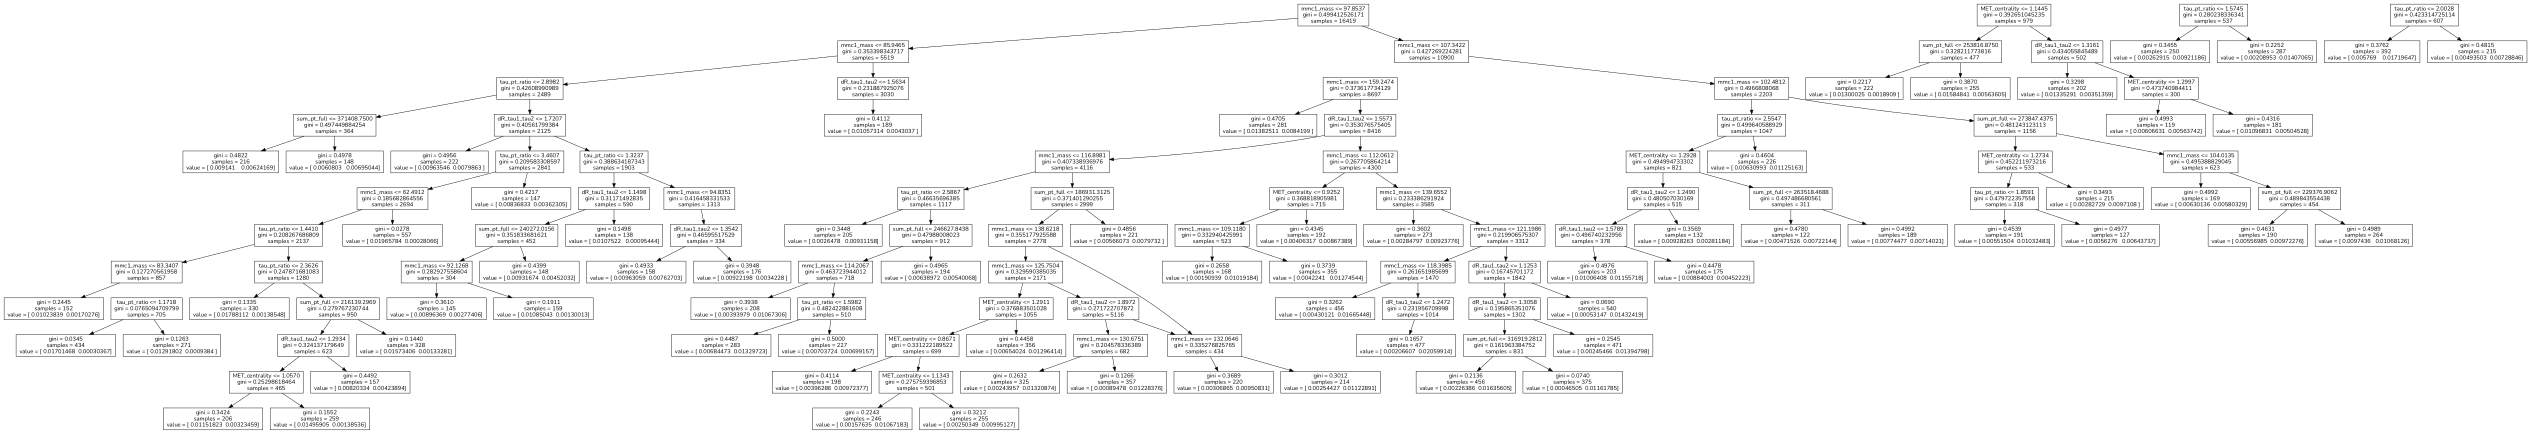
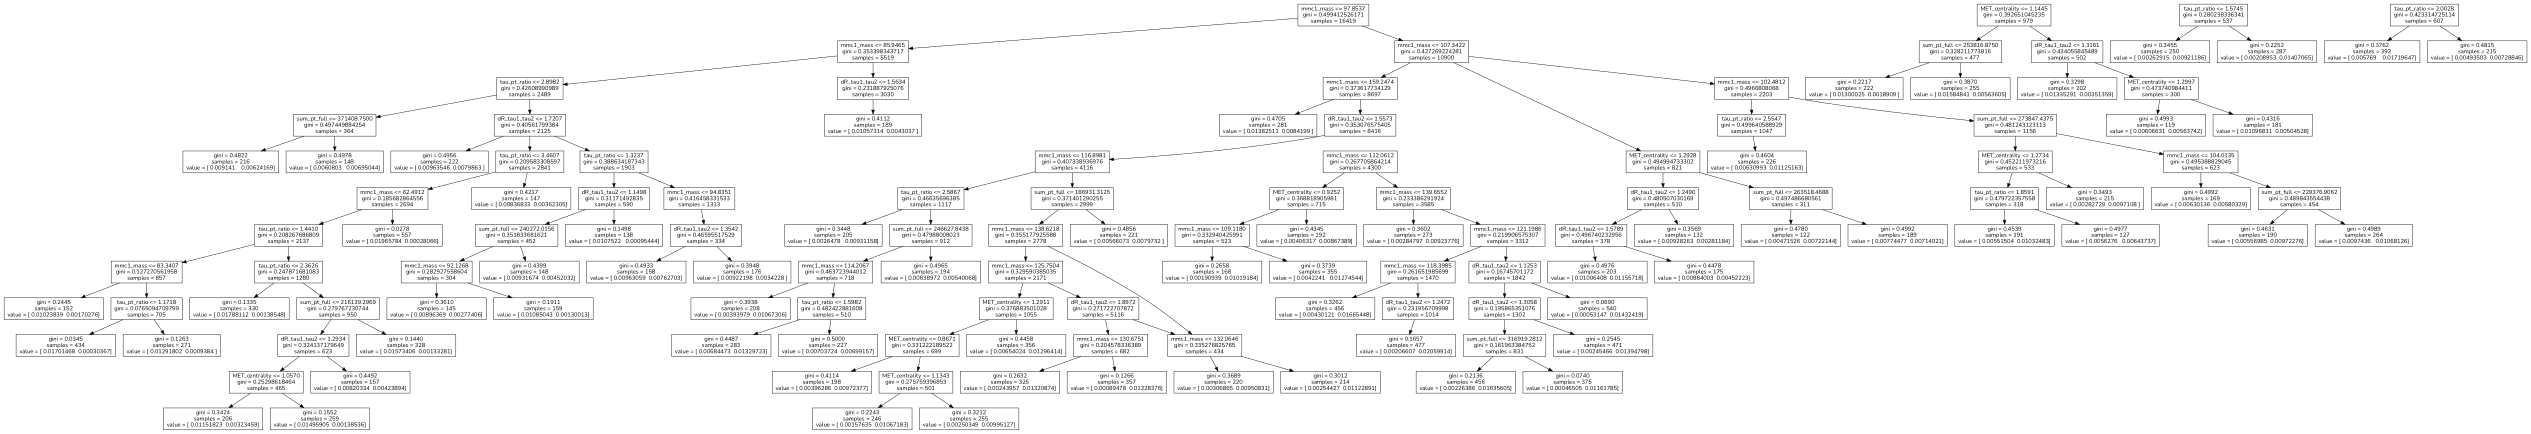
none -> (1398, 69)
(1360, 141) -> none
(1709, 143) -> (1545, 106)
(1663, 199) -> (1663, 199)
none -> (147, 288)
